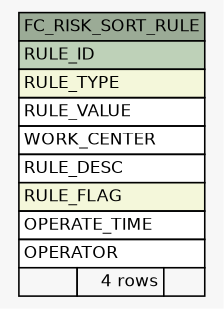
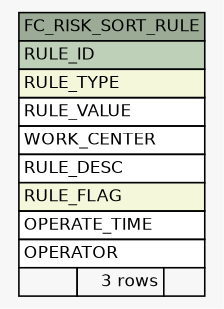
(130, 281) -> (130, 281)
